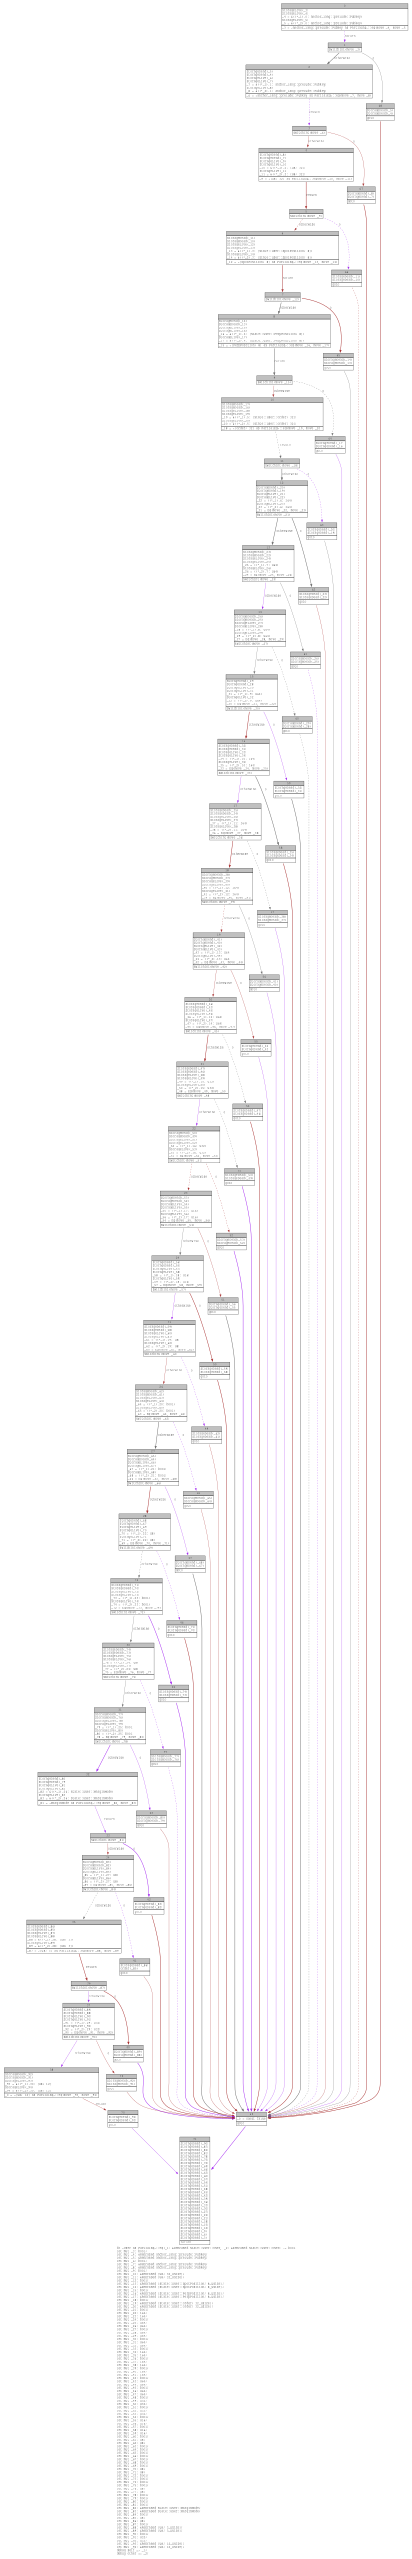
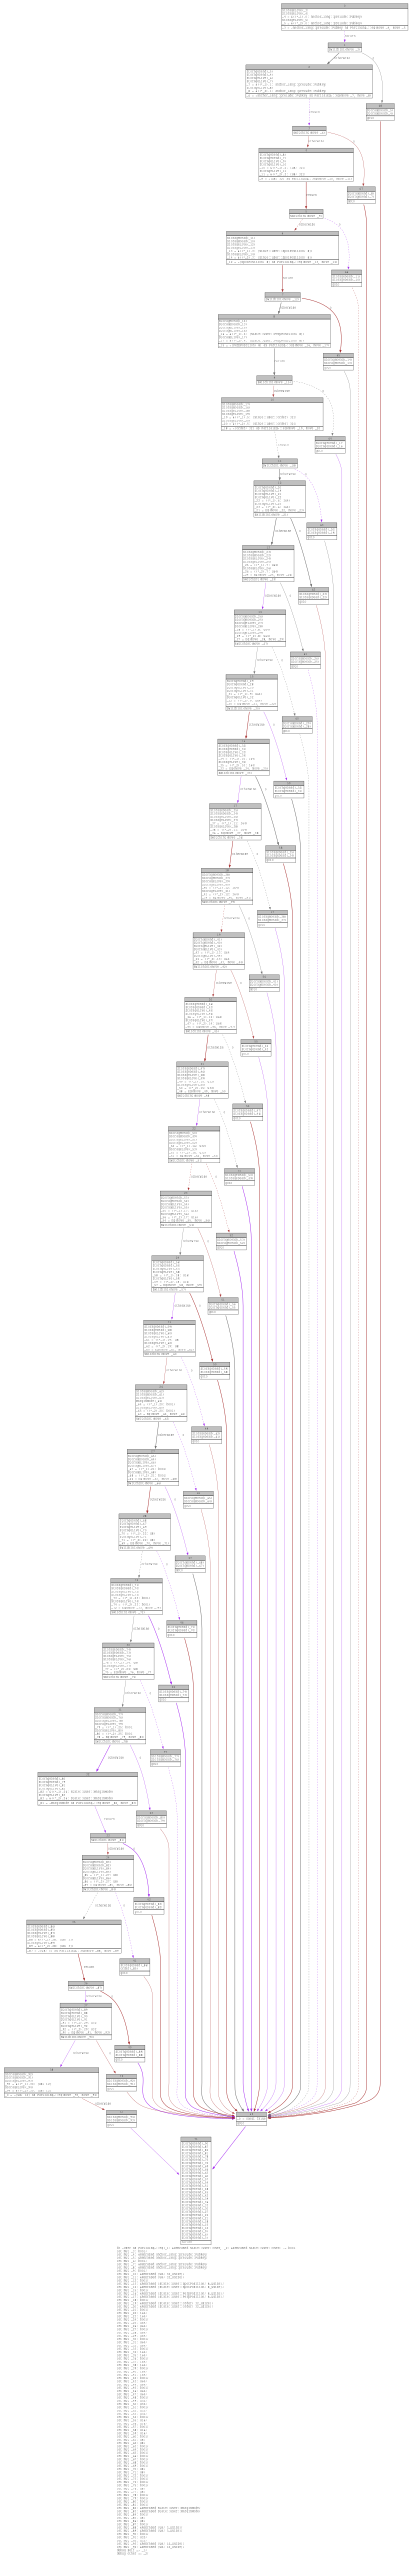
(150, 1401) -> (150, 1401)
(101, 2104) -> (103, 2104)
